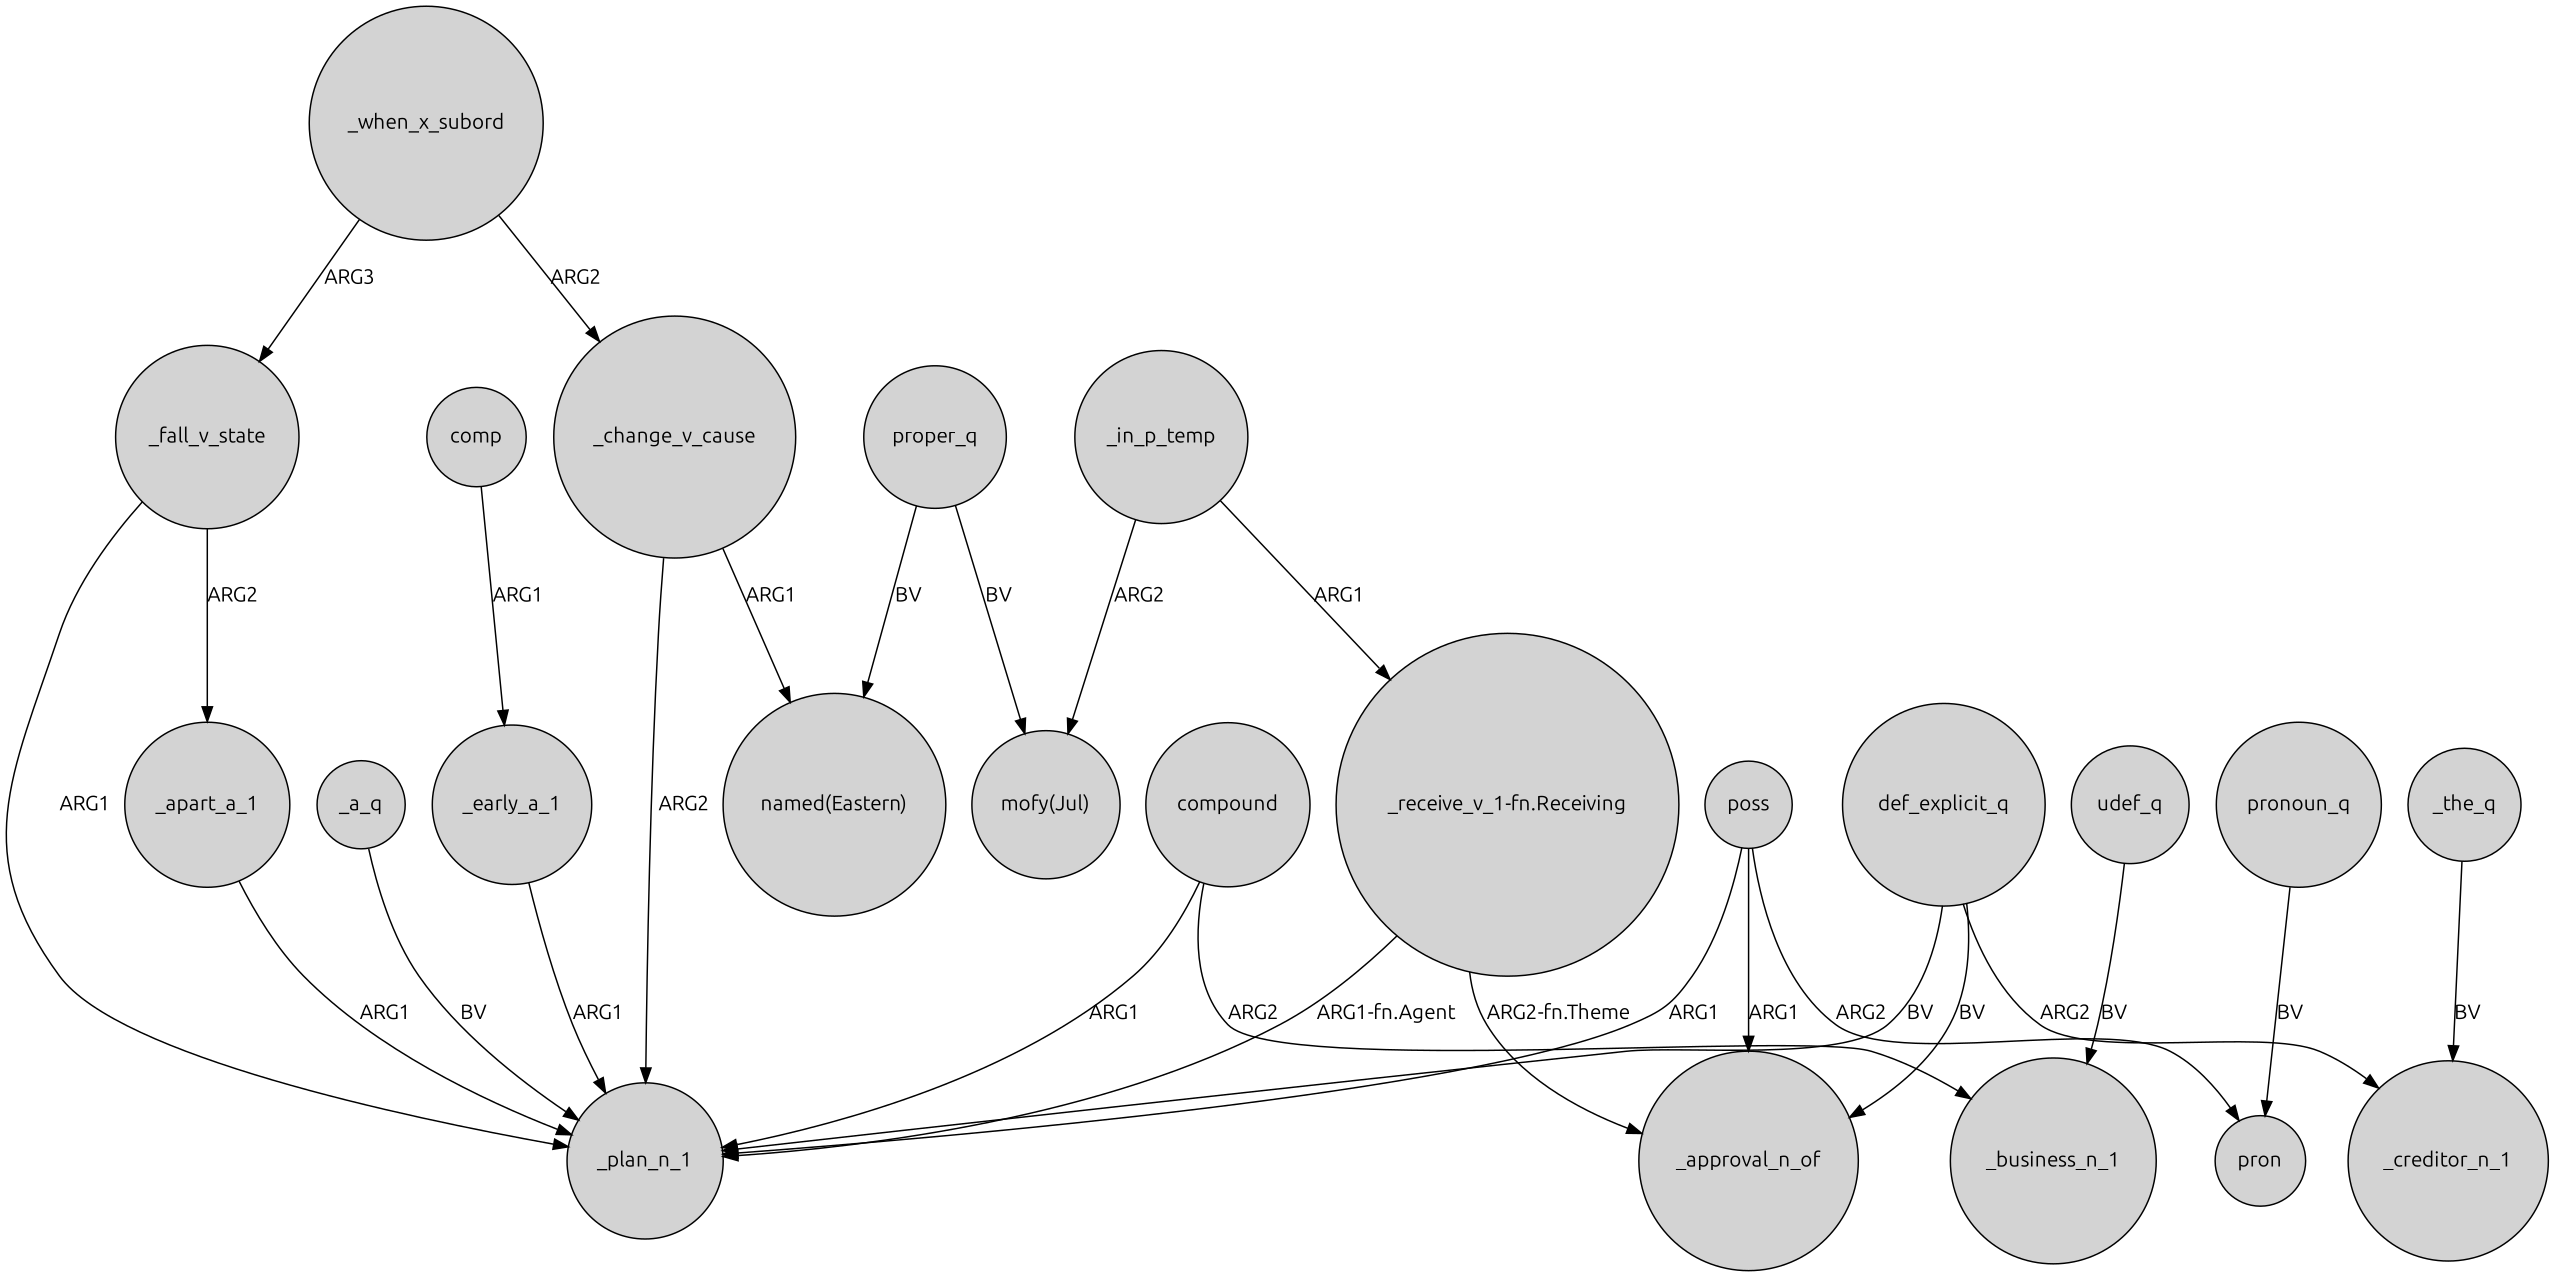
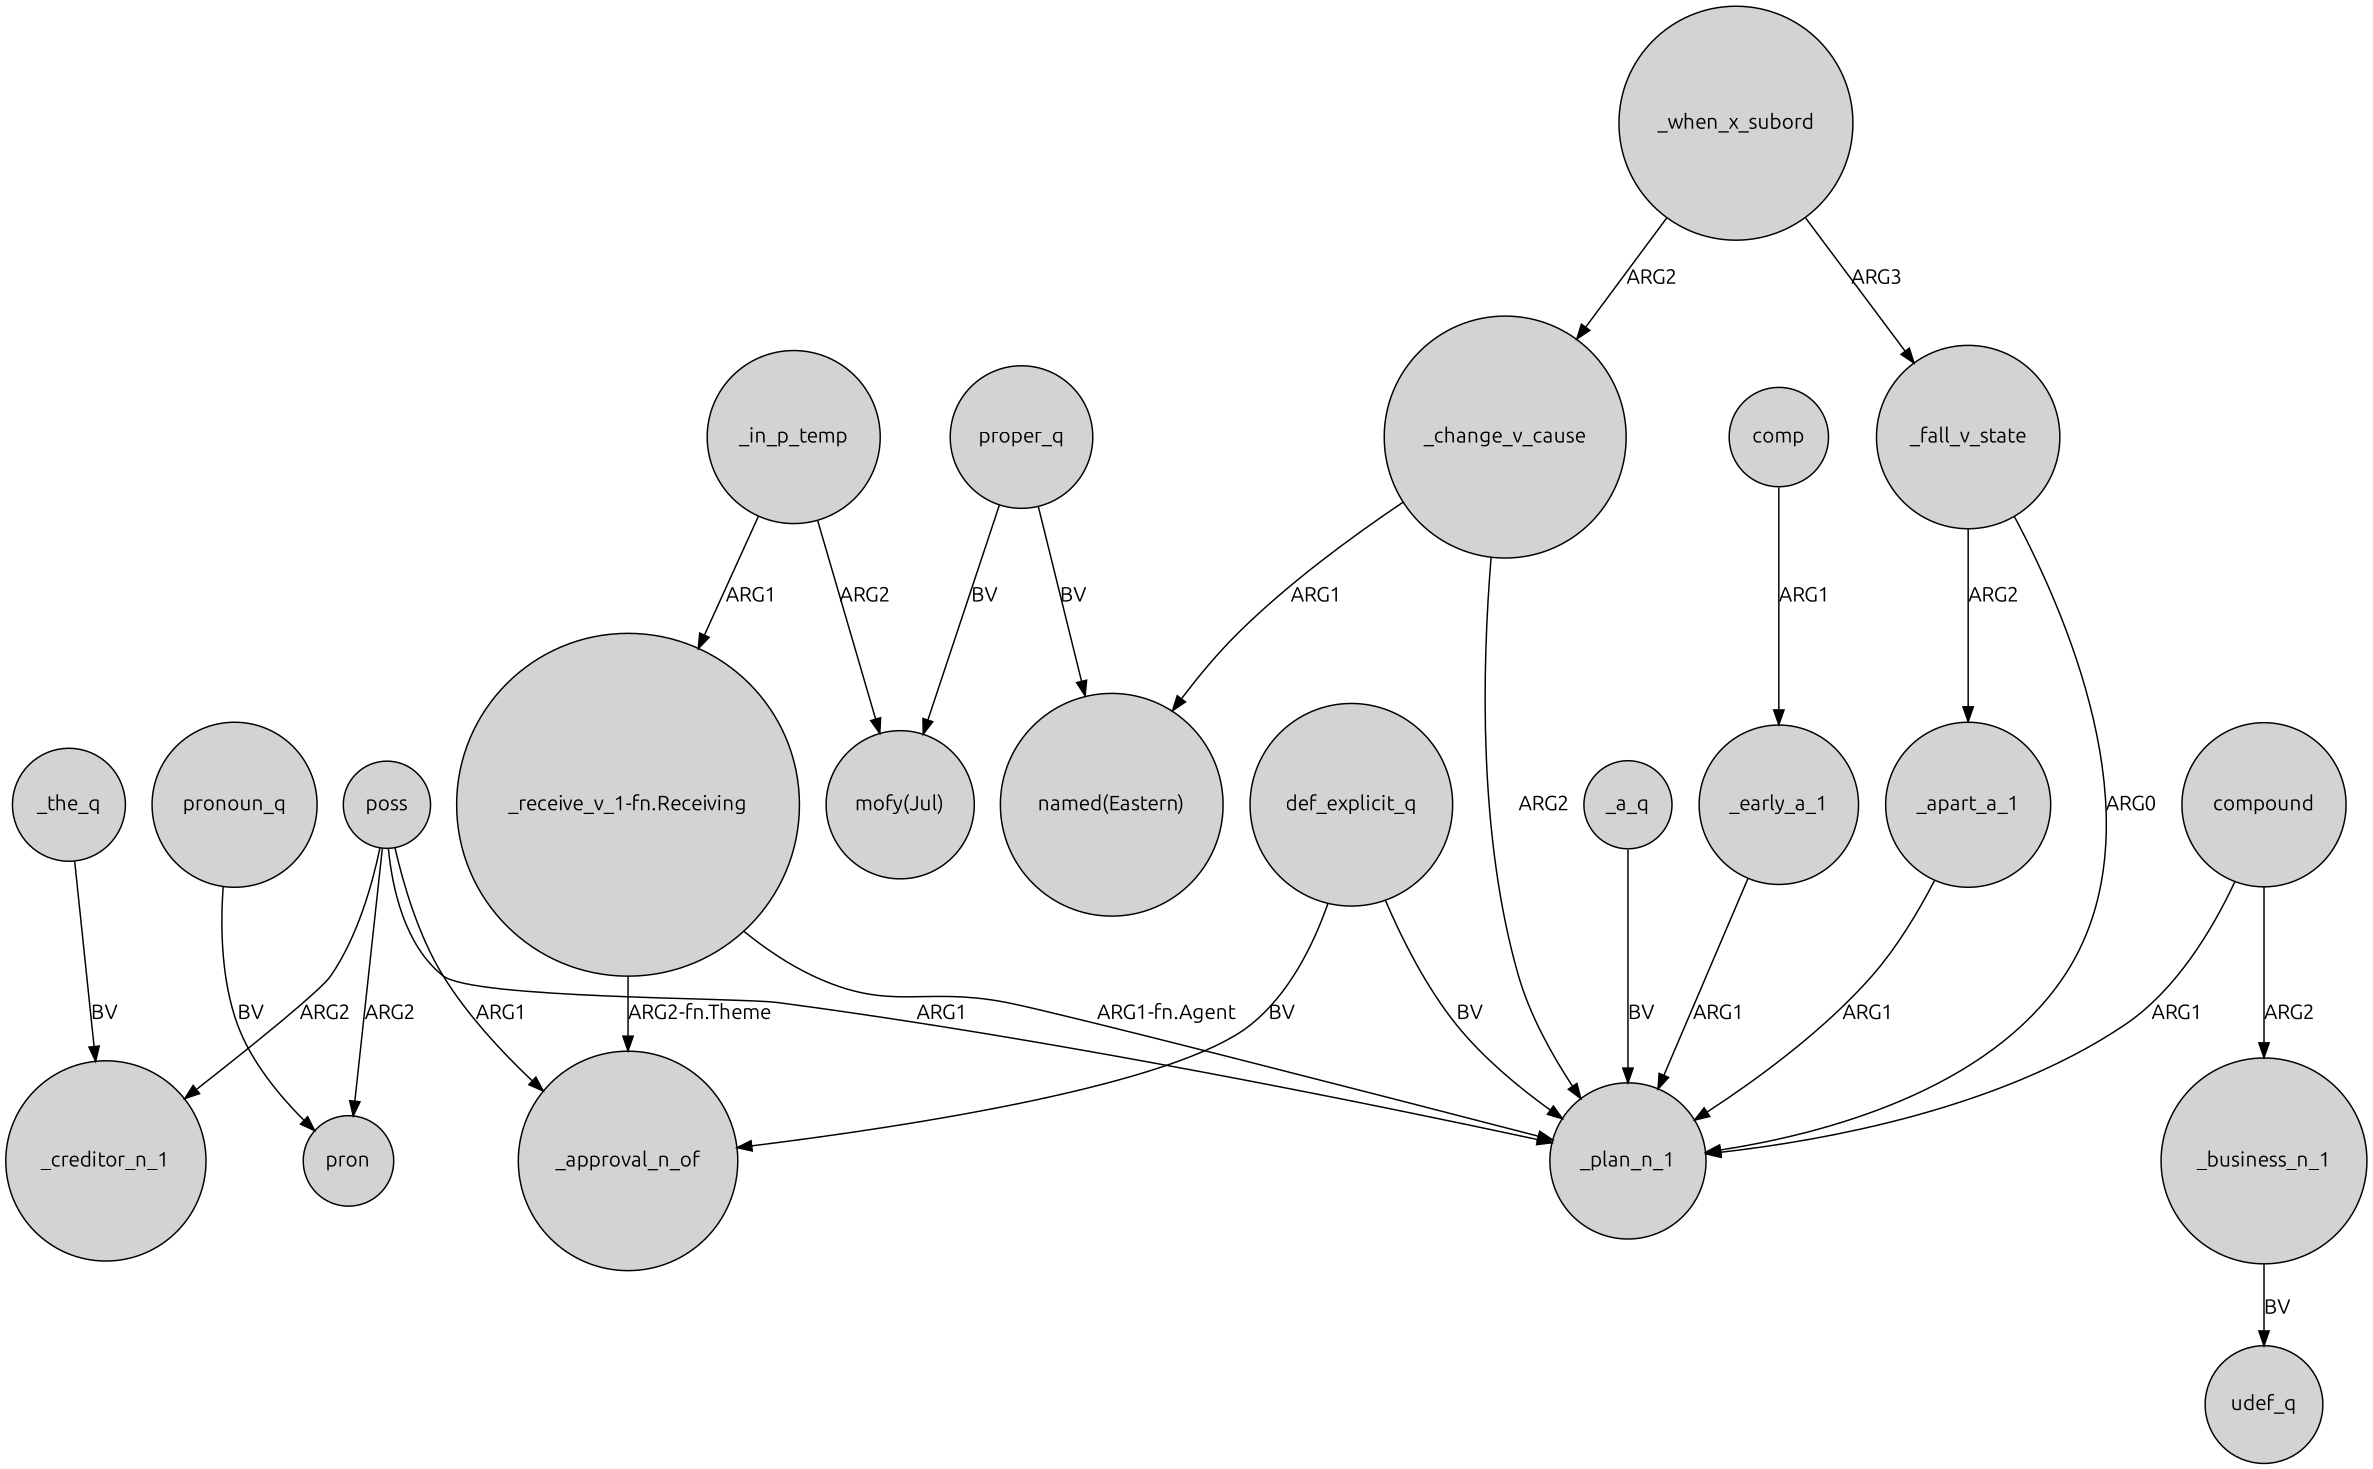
(85, 805) -> (2132, 805)
(2111, 957) -> (2264, 1297)
(2182, 1043) -> (318, 989)
